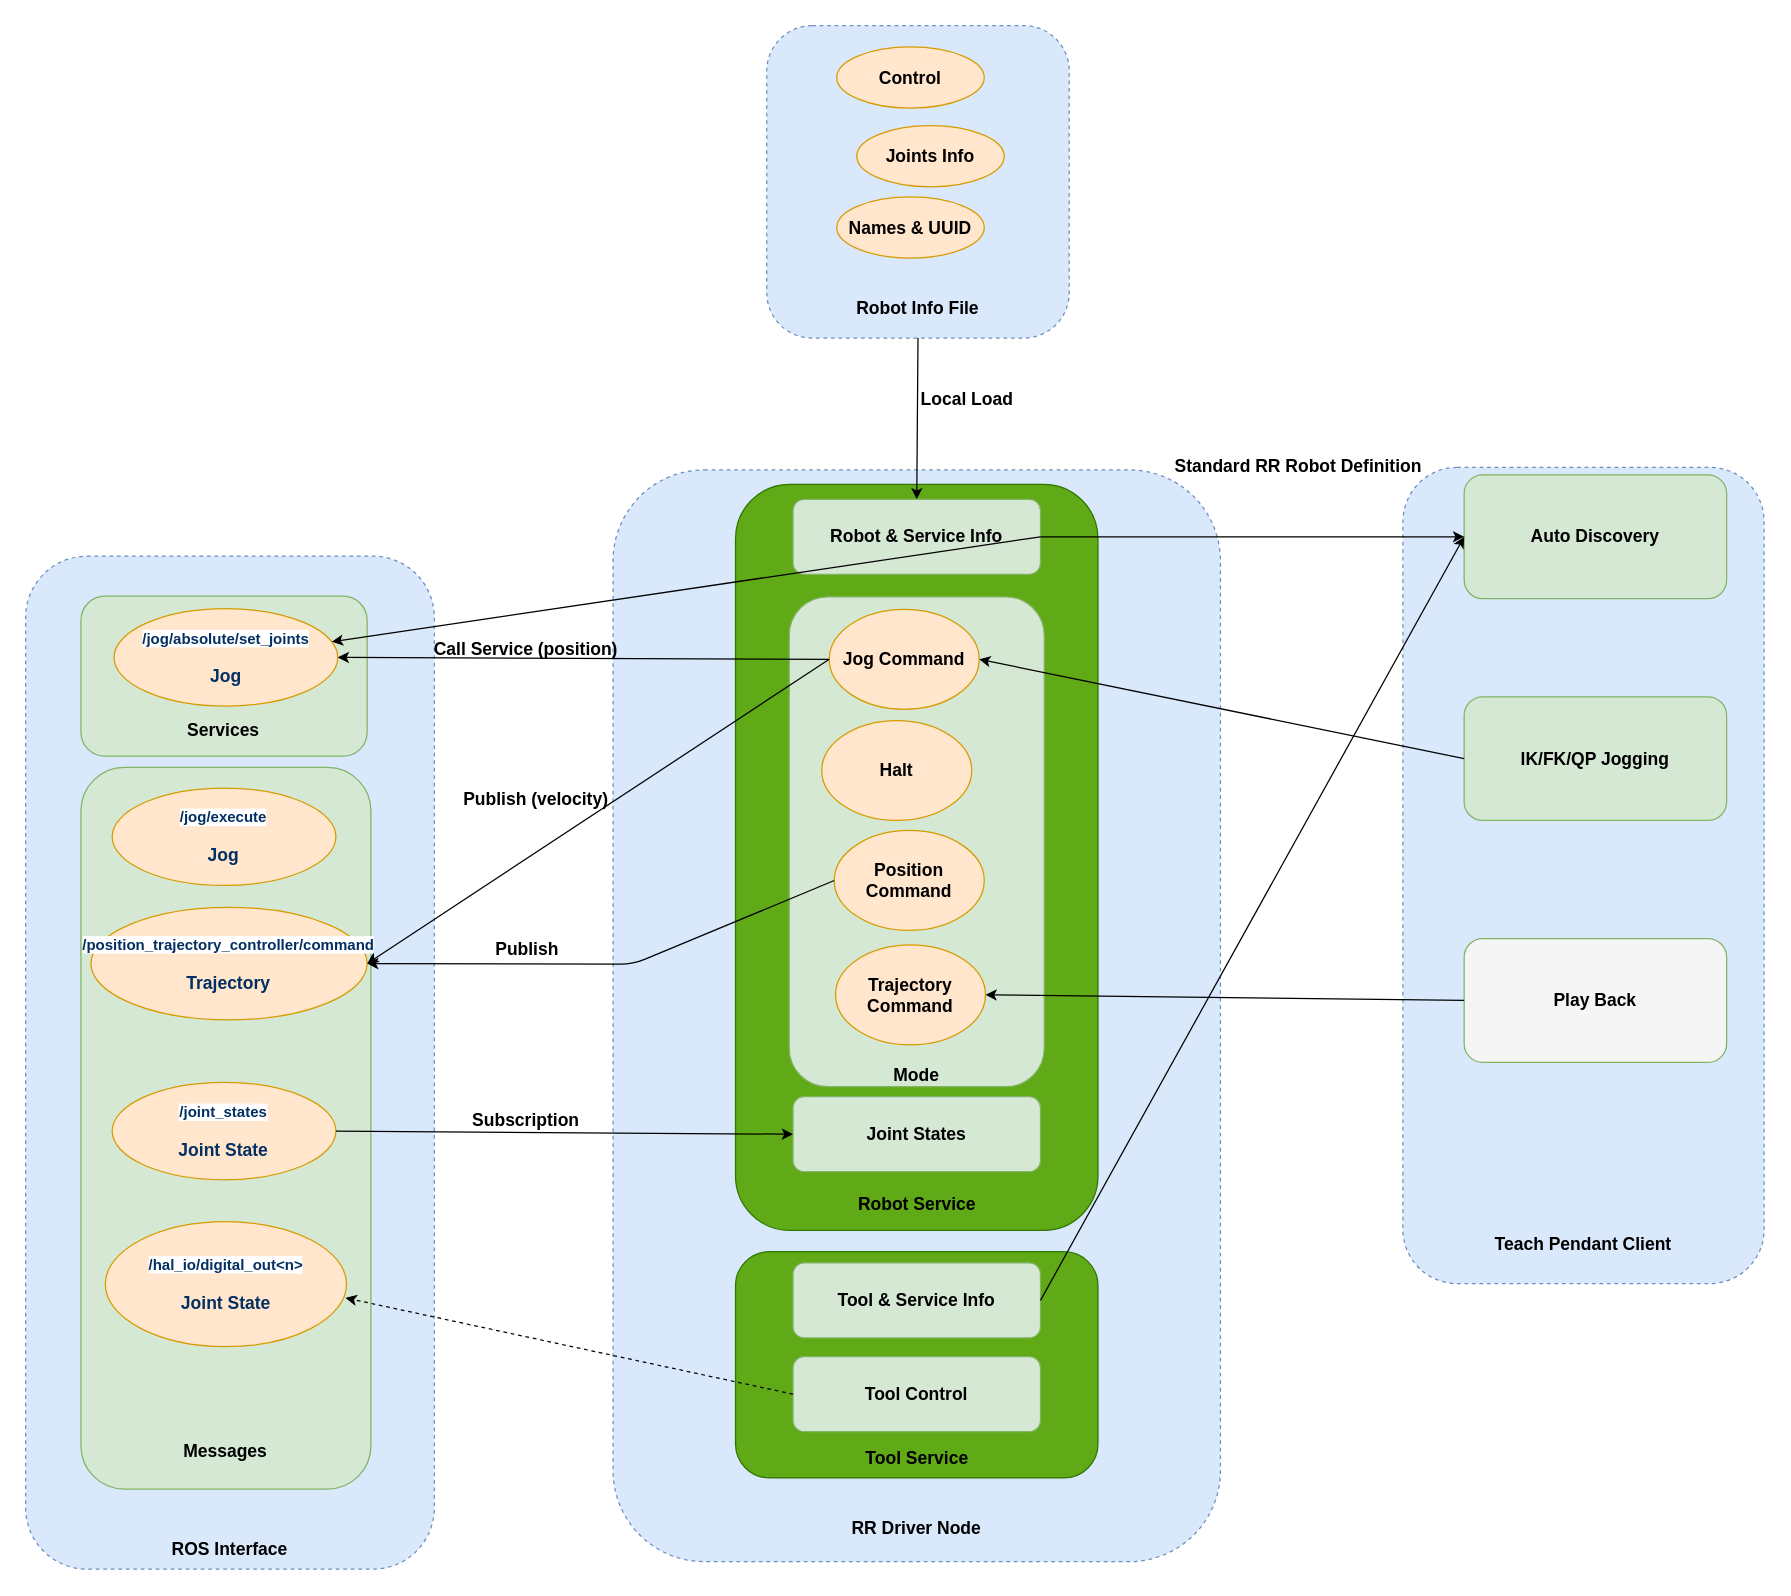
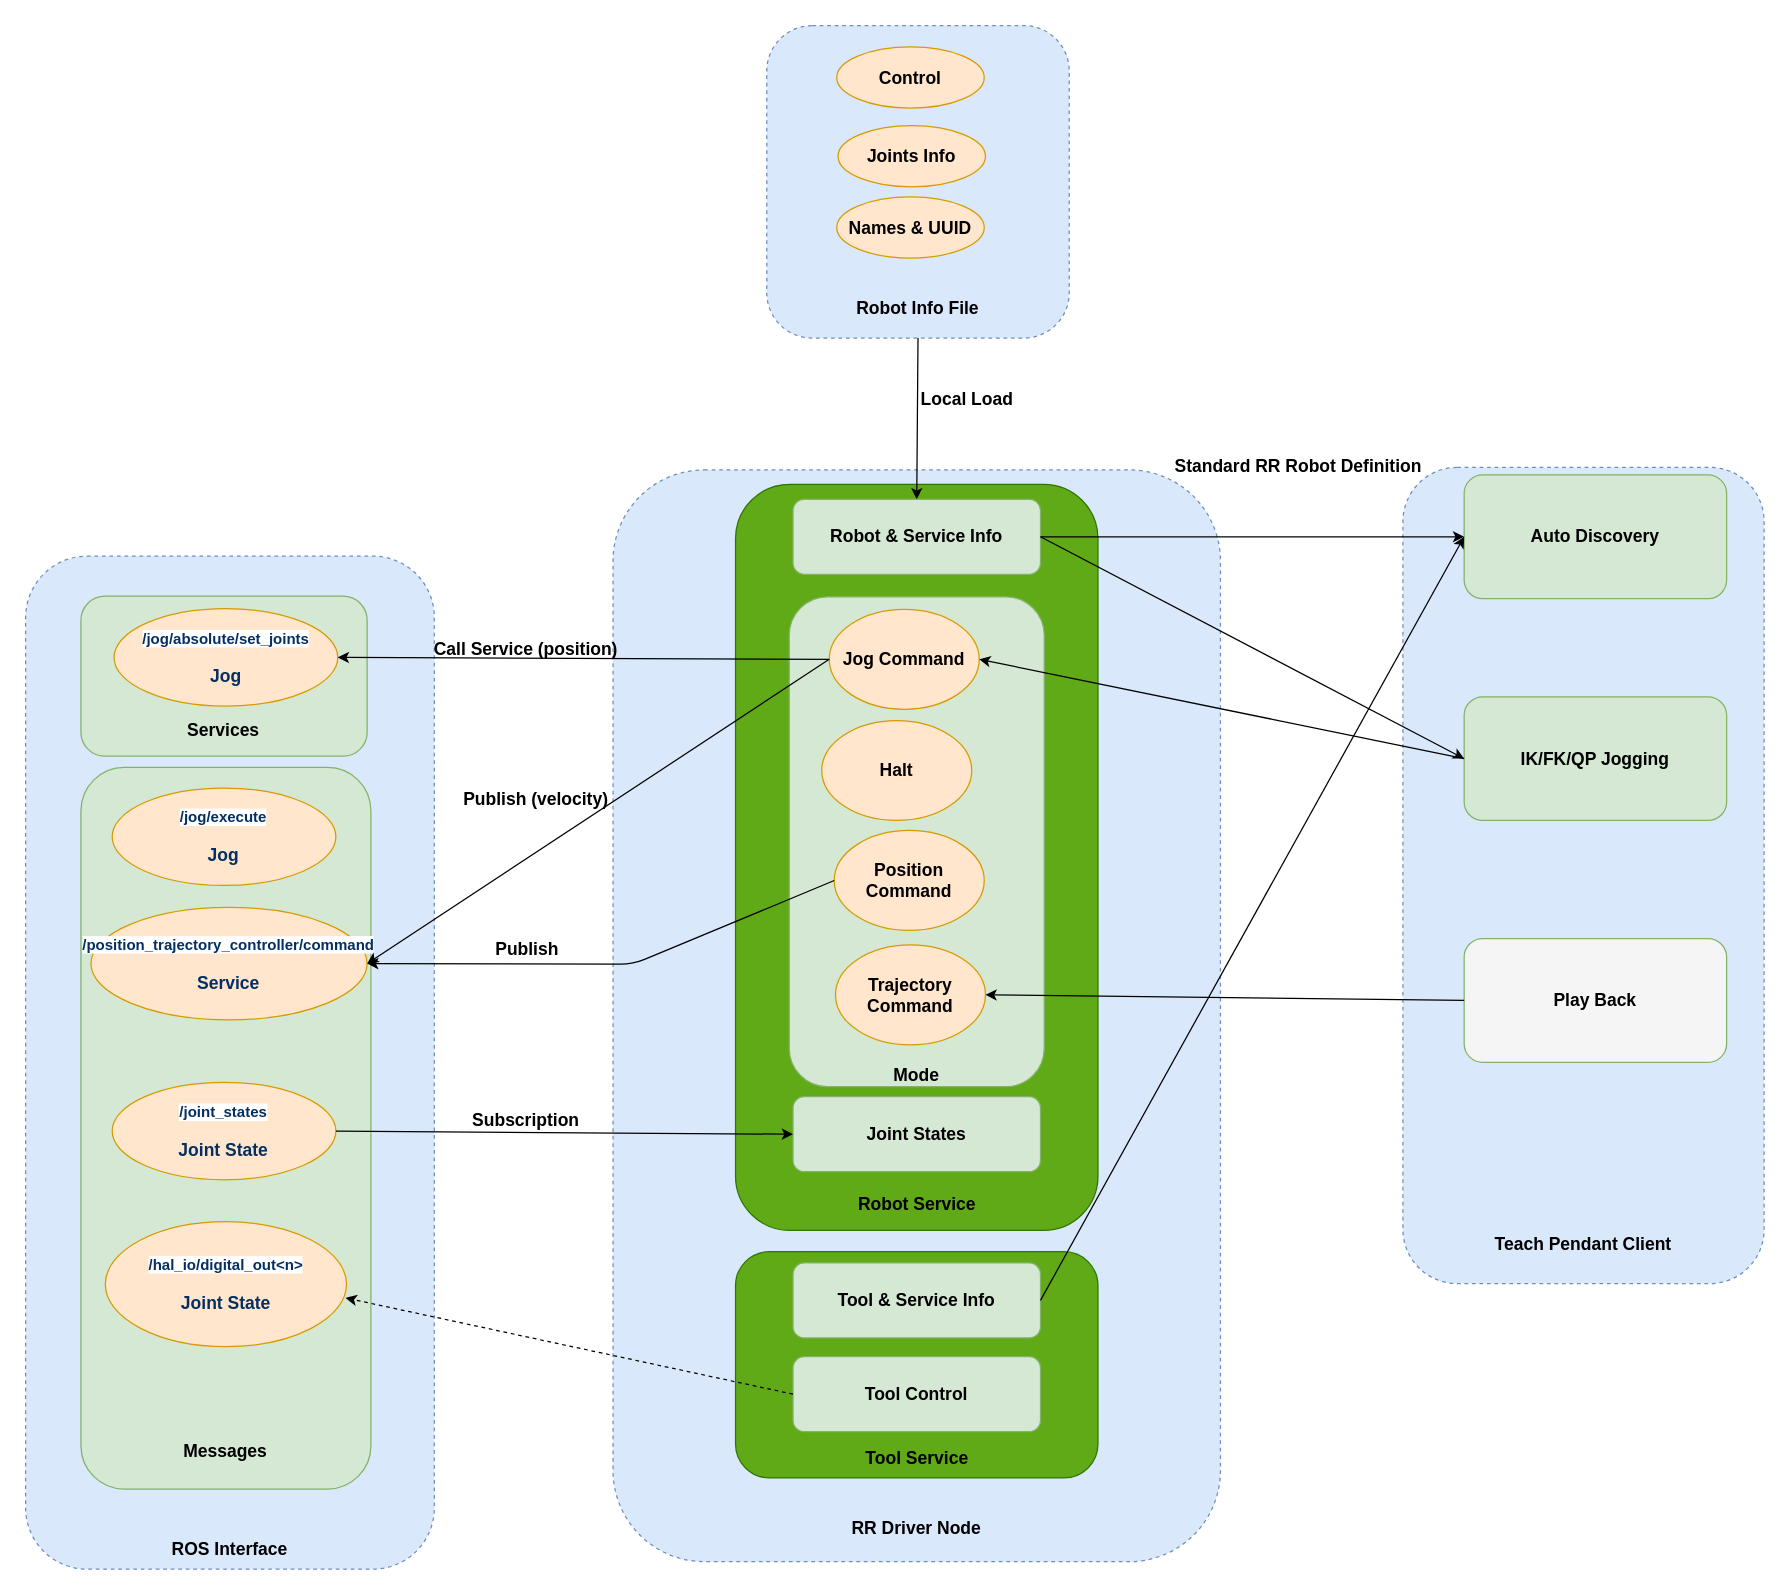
(931, 156) -> (912, 156)
(689, 589) -> (1250, 646)
(229, 964) -> (229, 964)
